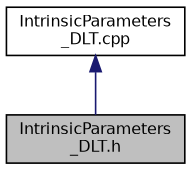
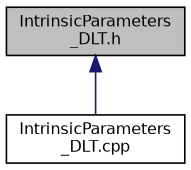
(96, 93) -> (96, 93)
